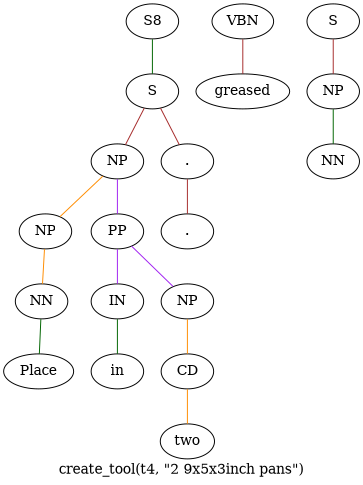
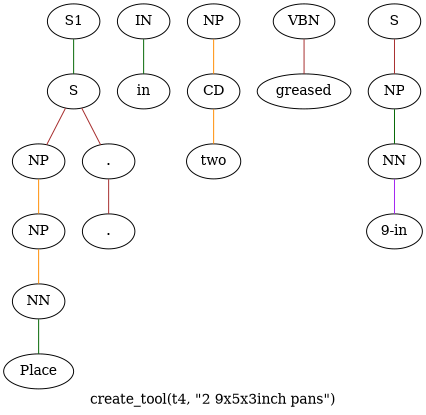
(152, 21) -> (74, 21)
(117, 231) -> none
none -> (394, 231)
